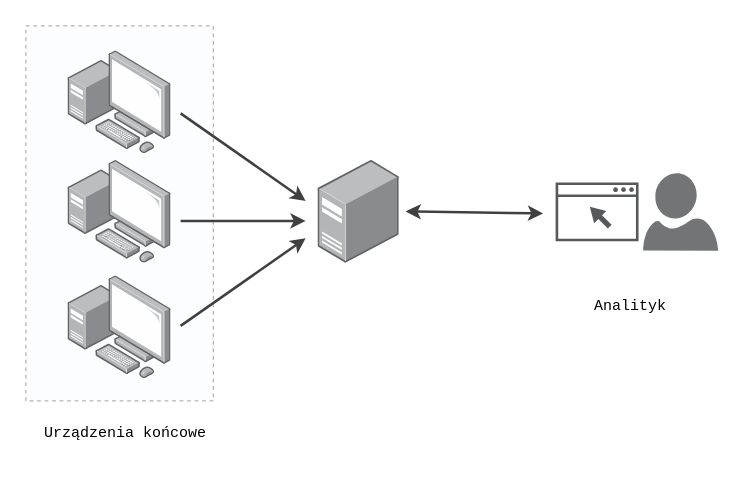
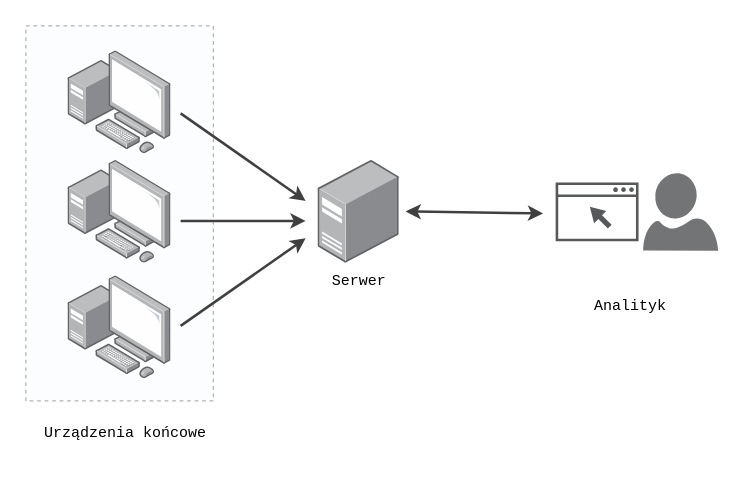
none -> (359, 282)
